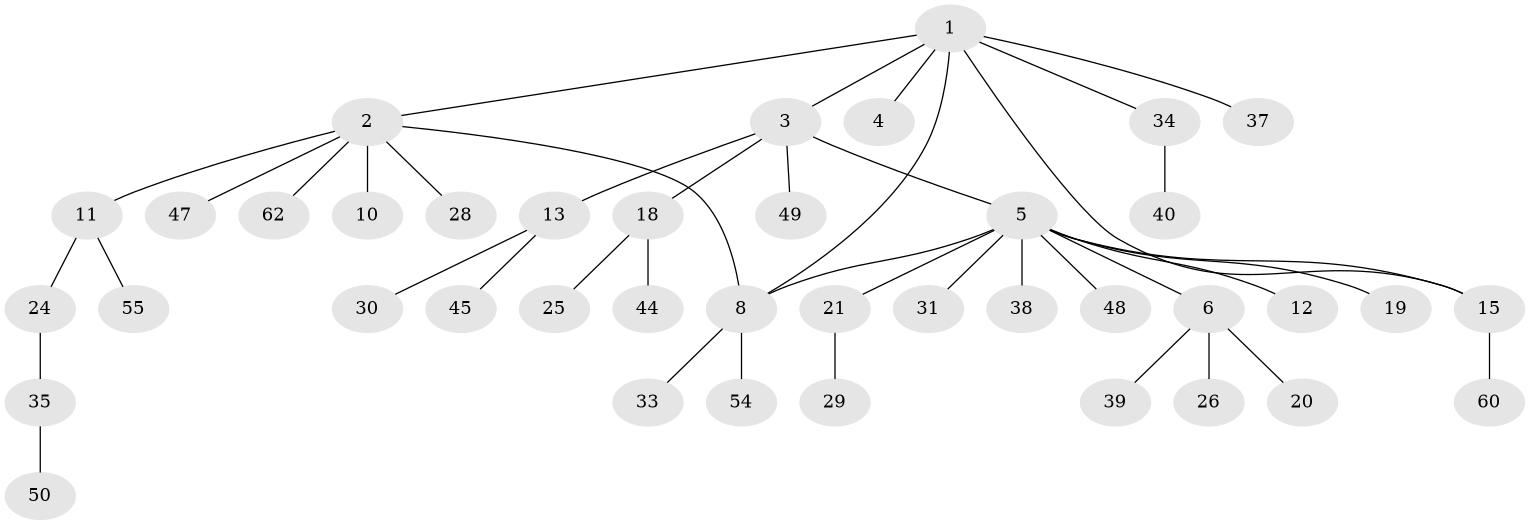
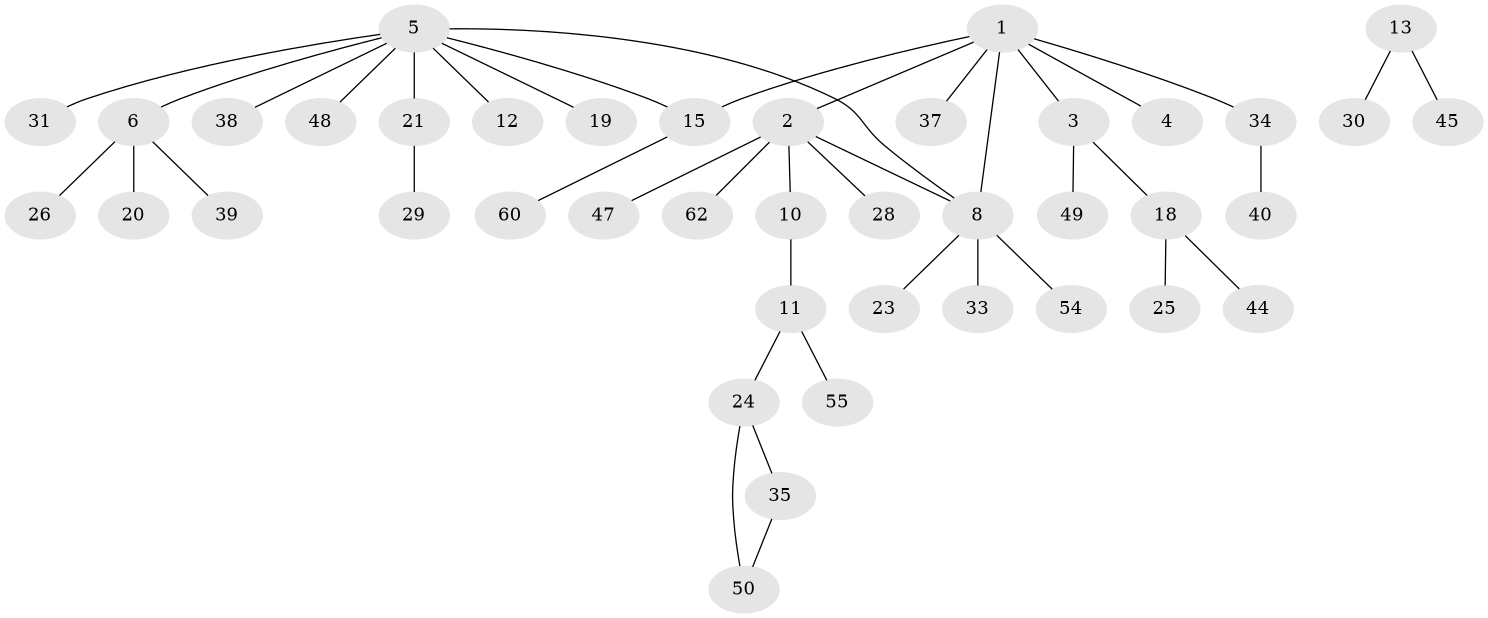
(223, 162) -> (791, 262)
(668, 166) -> none
(897, 171) -> none
none -> (884, 309)
none -> (733, 496)
